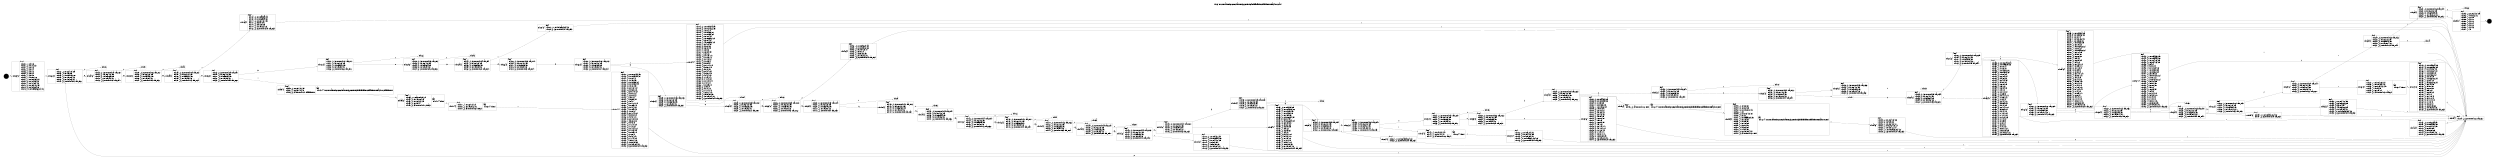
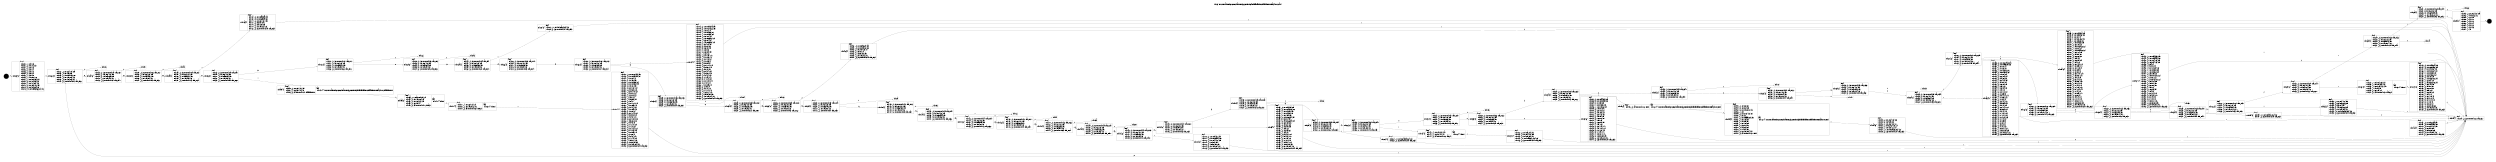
(1879, 98) -> (1887, 93)
